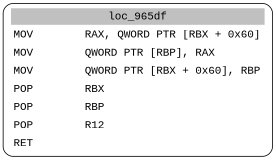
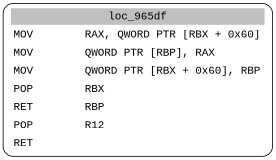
(59, 107) -> (59, 107)
